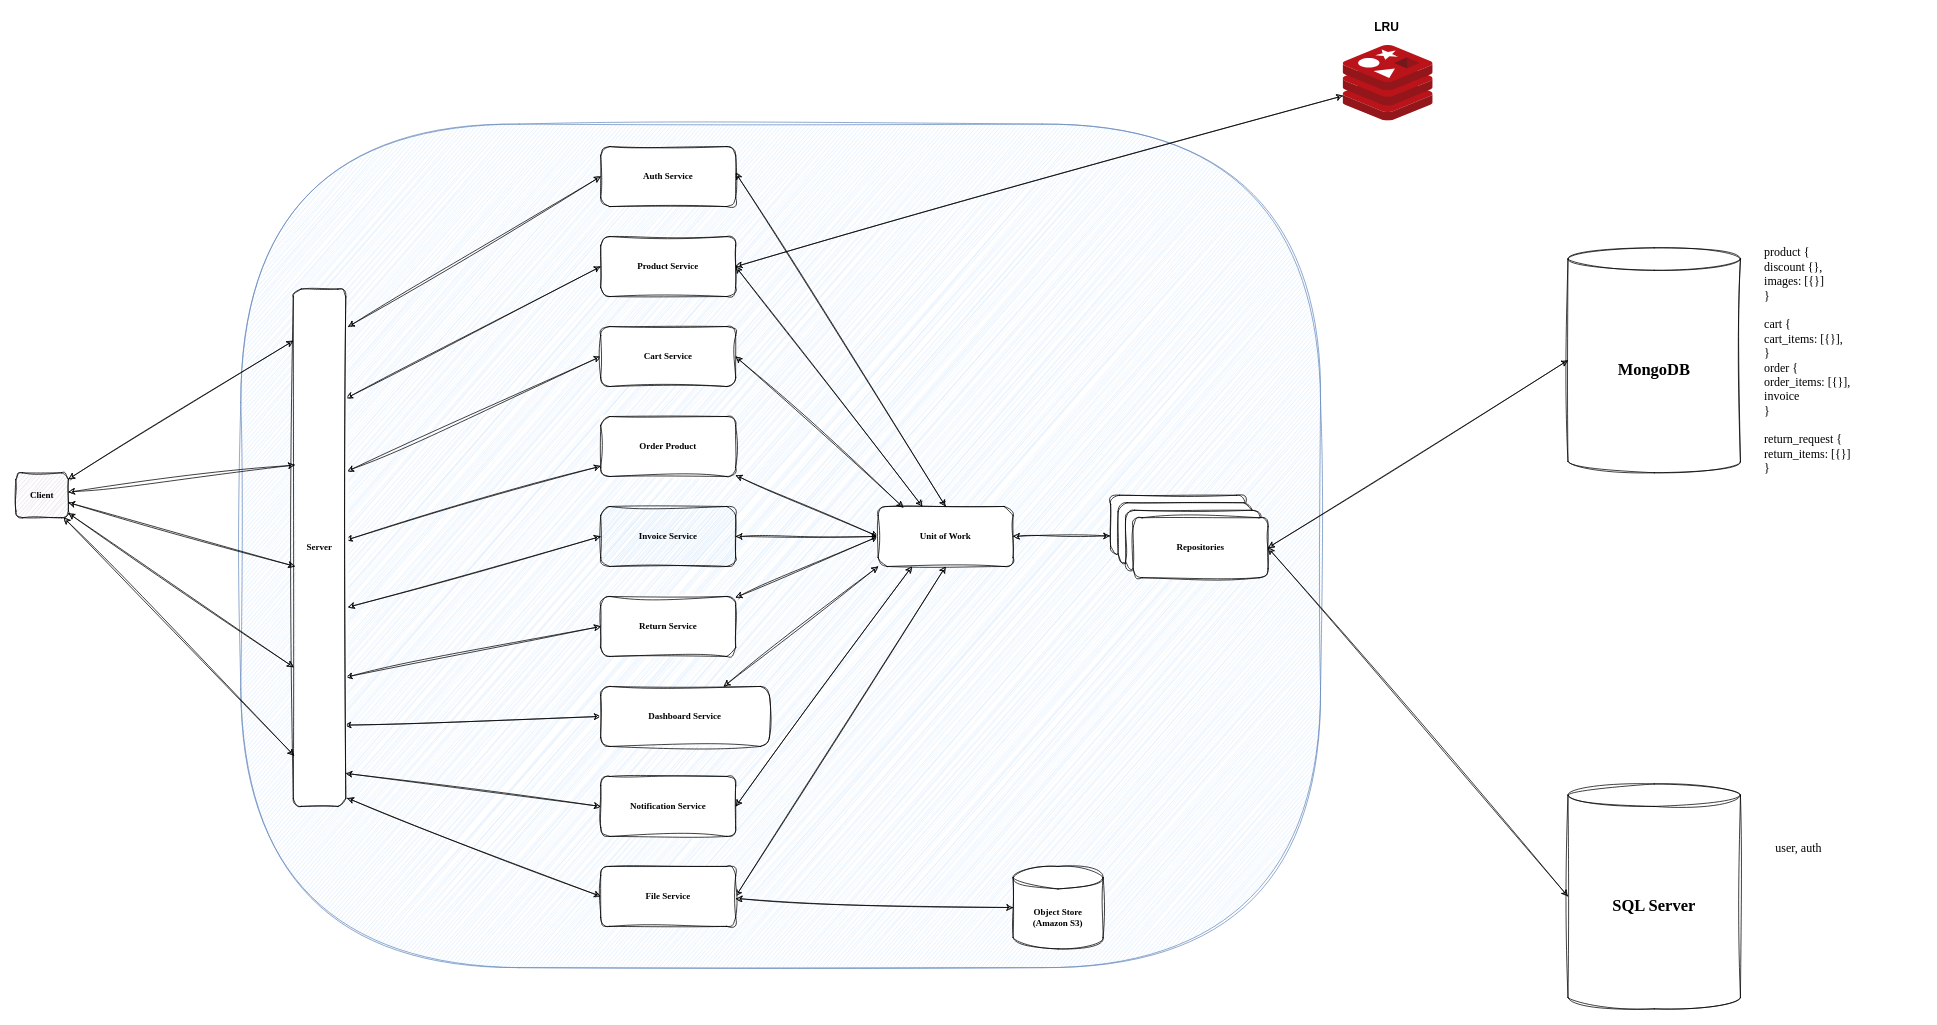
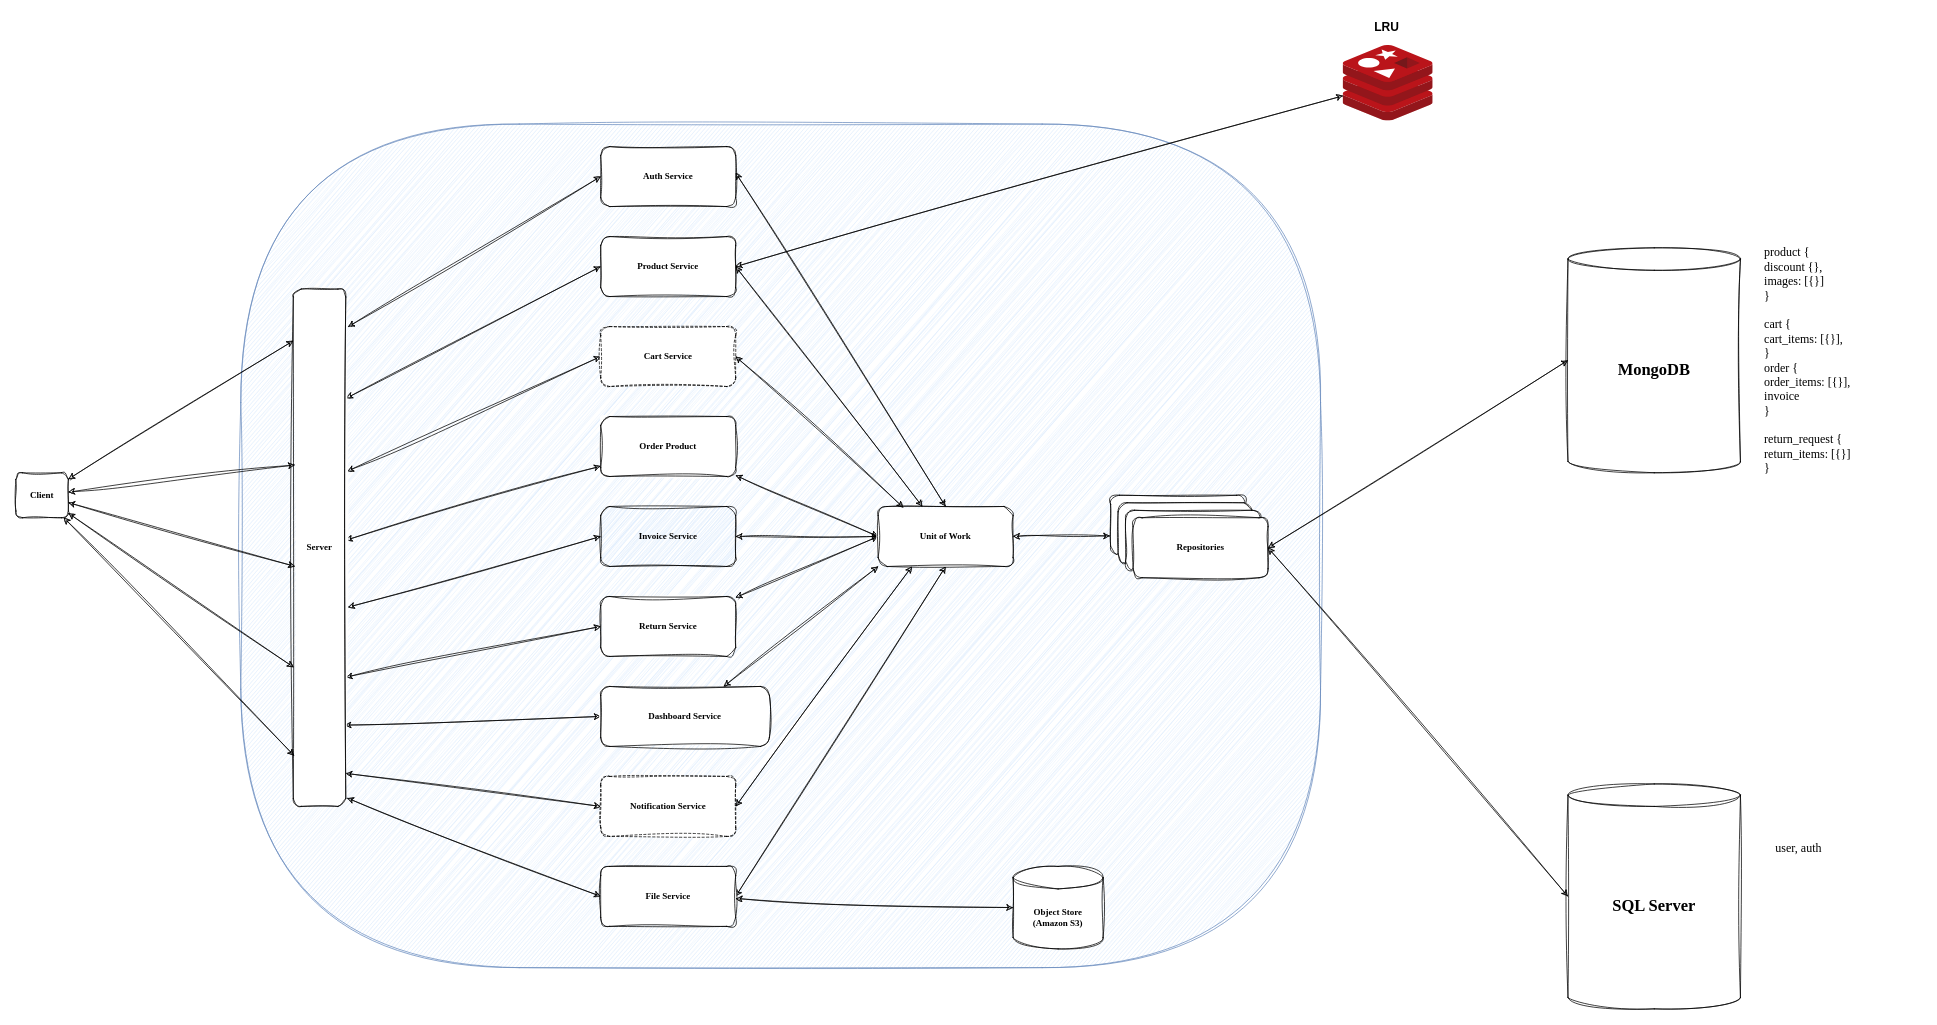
(668, 357) -> (668, 357)
(42, 495) -> (42, 495)
(668, 807) -> (668, 807)
